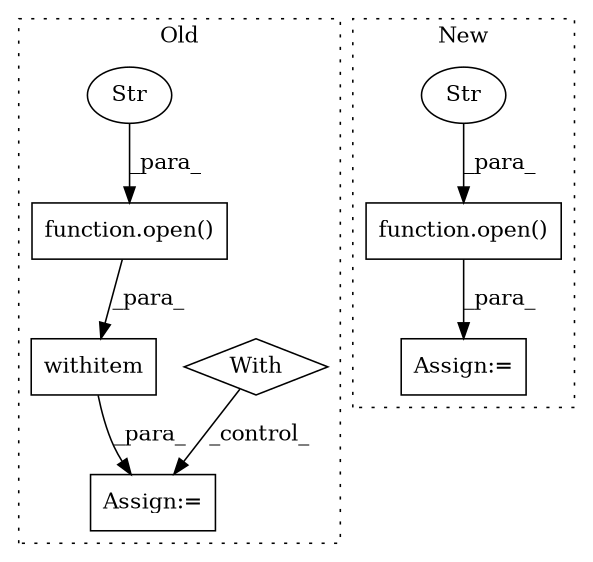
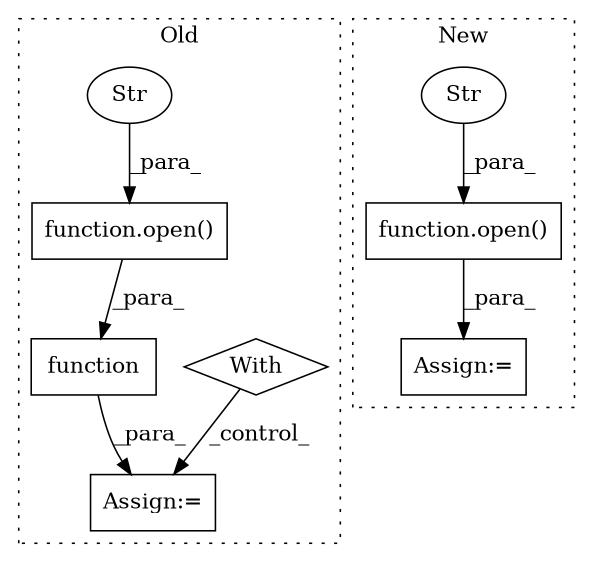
(94, 367) -> (94, 367)
